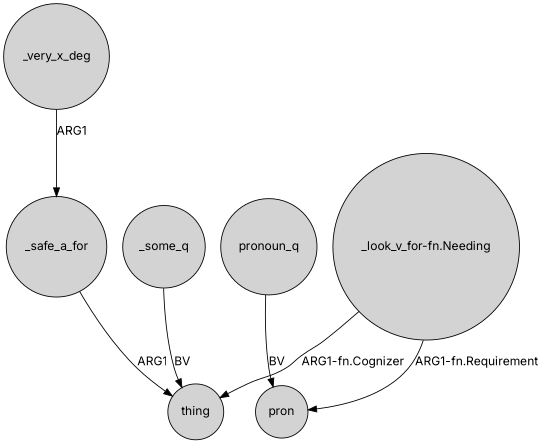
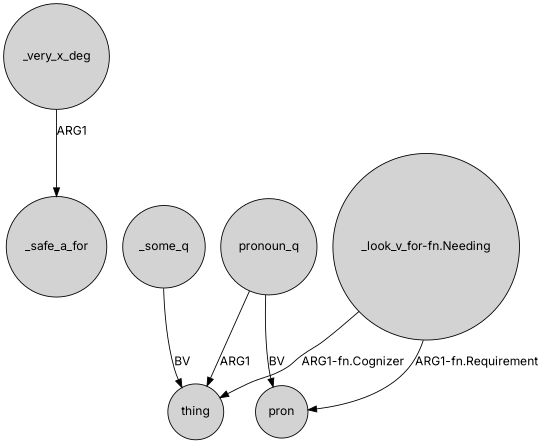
(117, 346) -> (230, 334)
